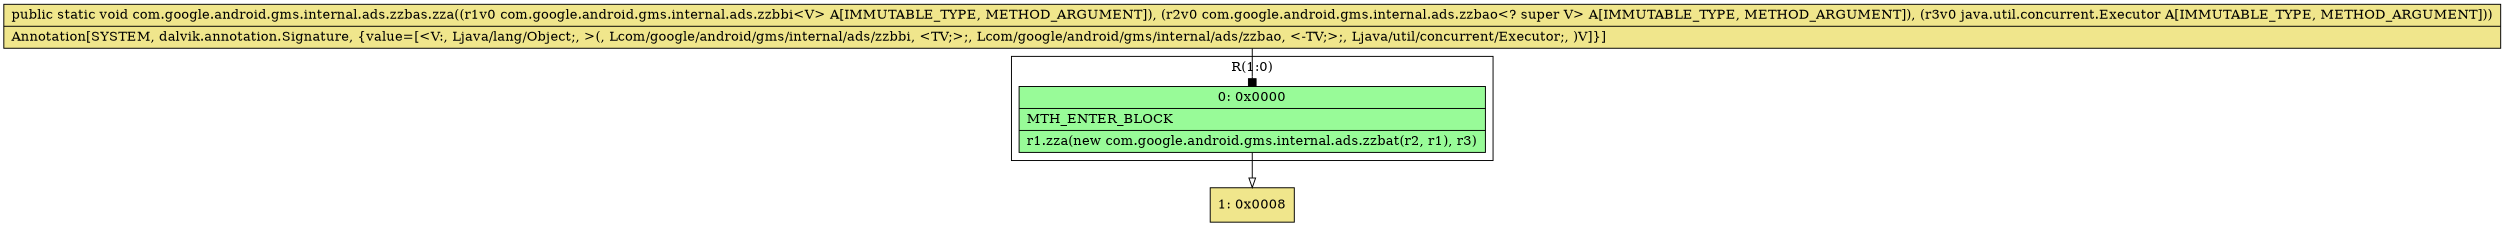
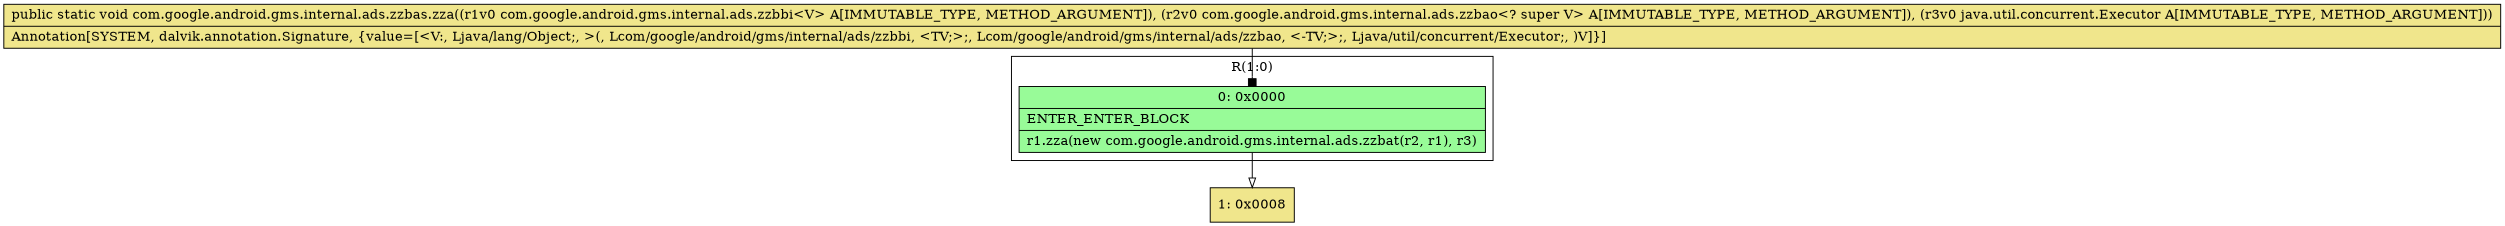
(1100, 119) -> (1108, 119)
